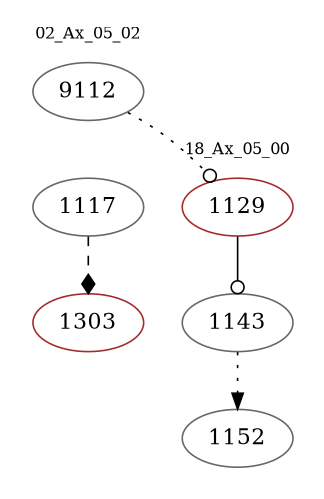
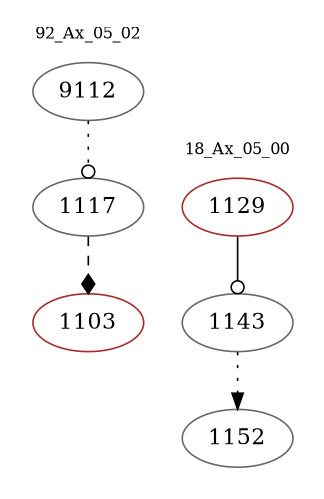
(88, 35) -> (88, 35)
(182, 149) -> (88, 143)
(88, 323) -> (88, 323)
